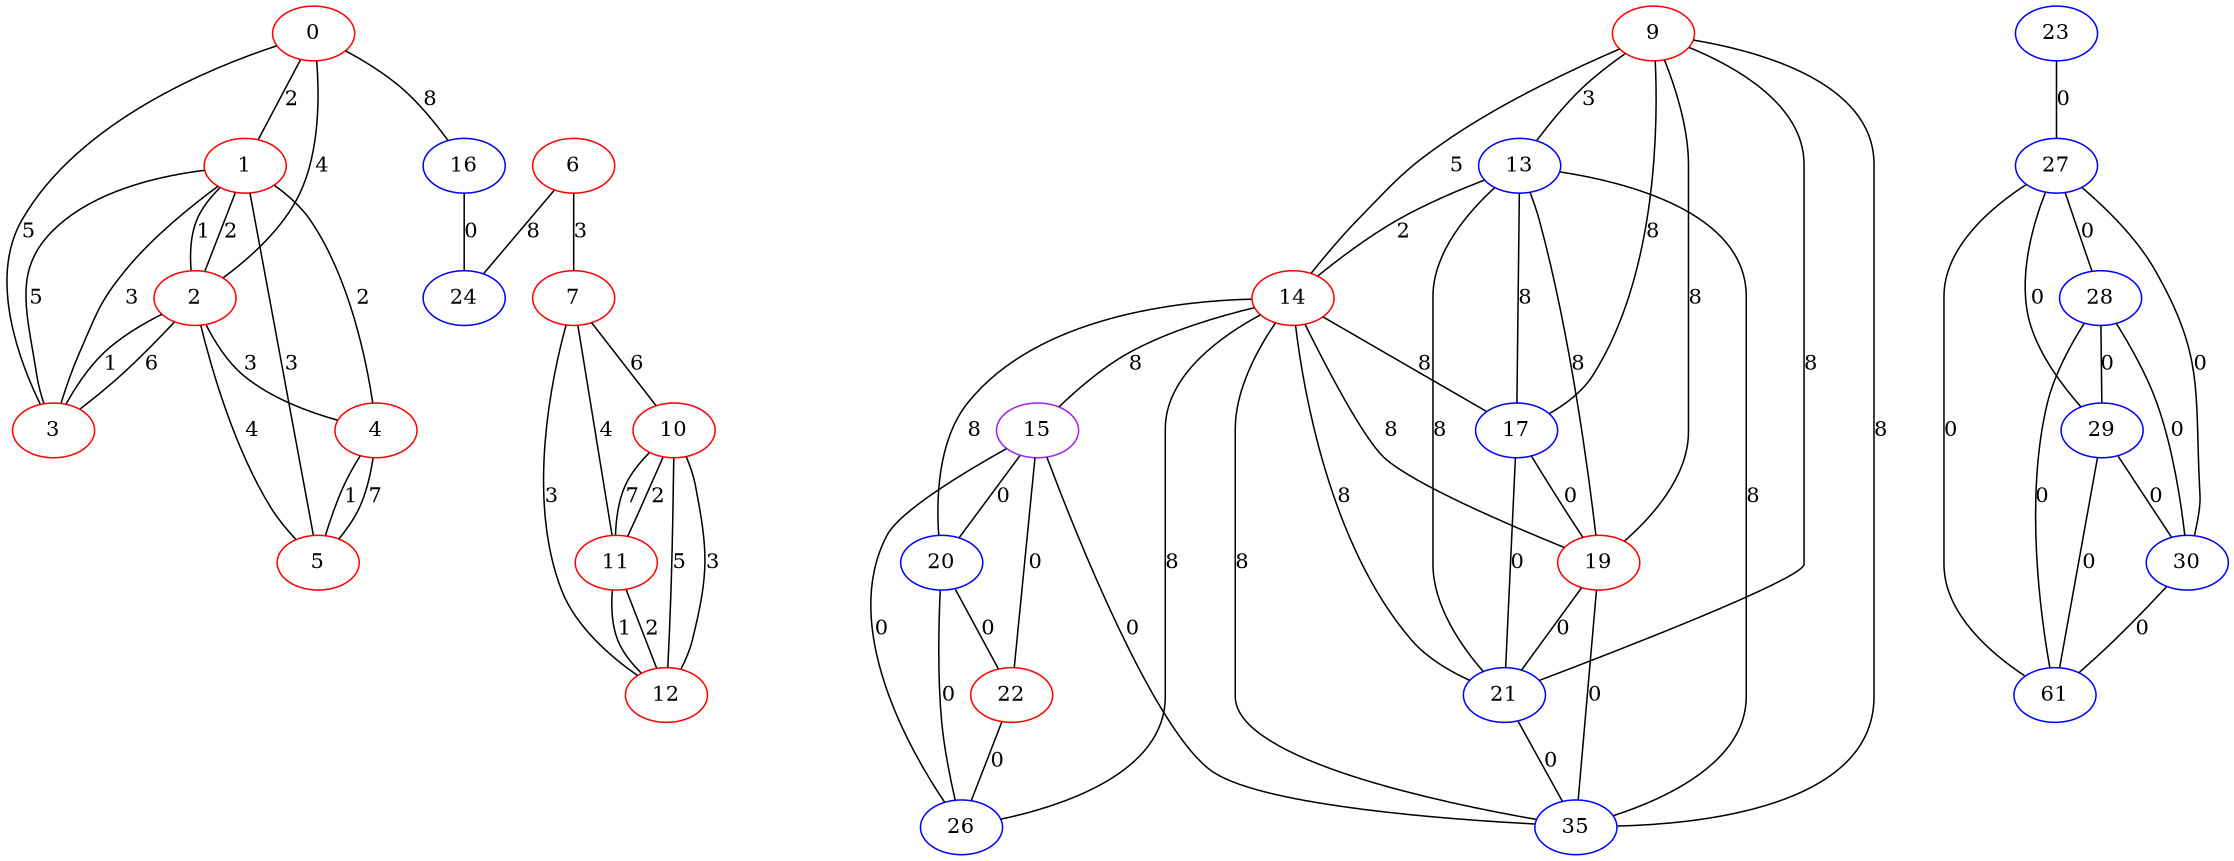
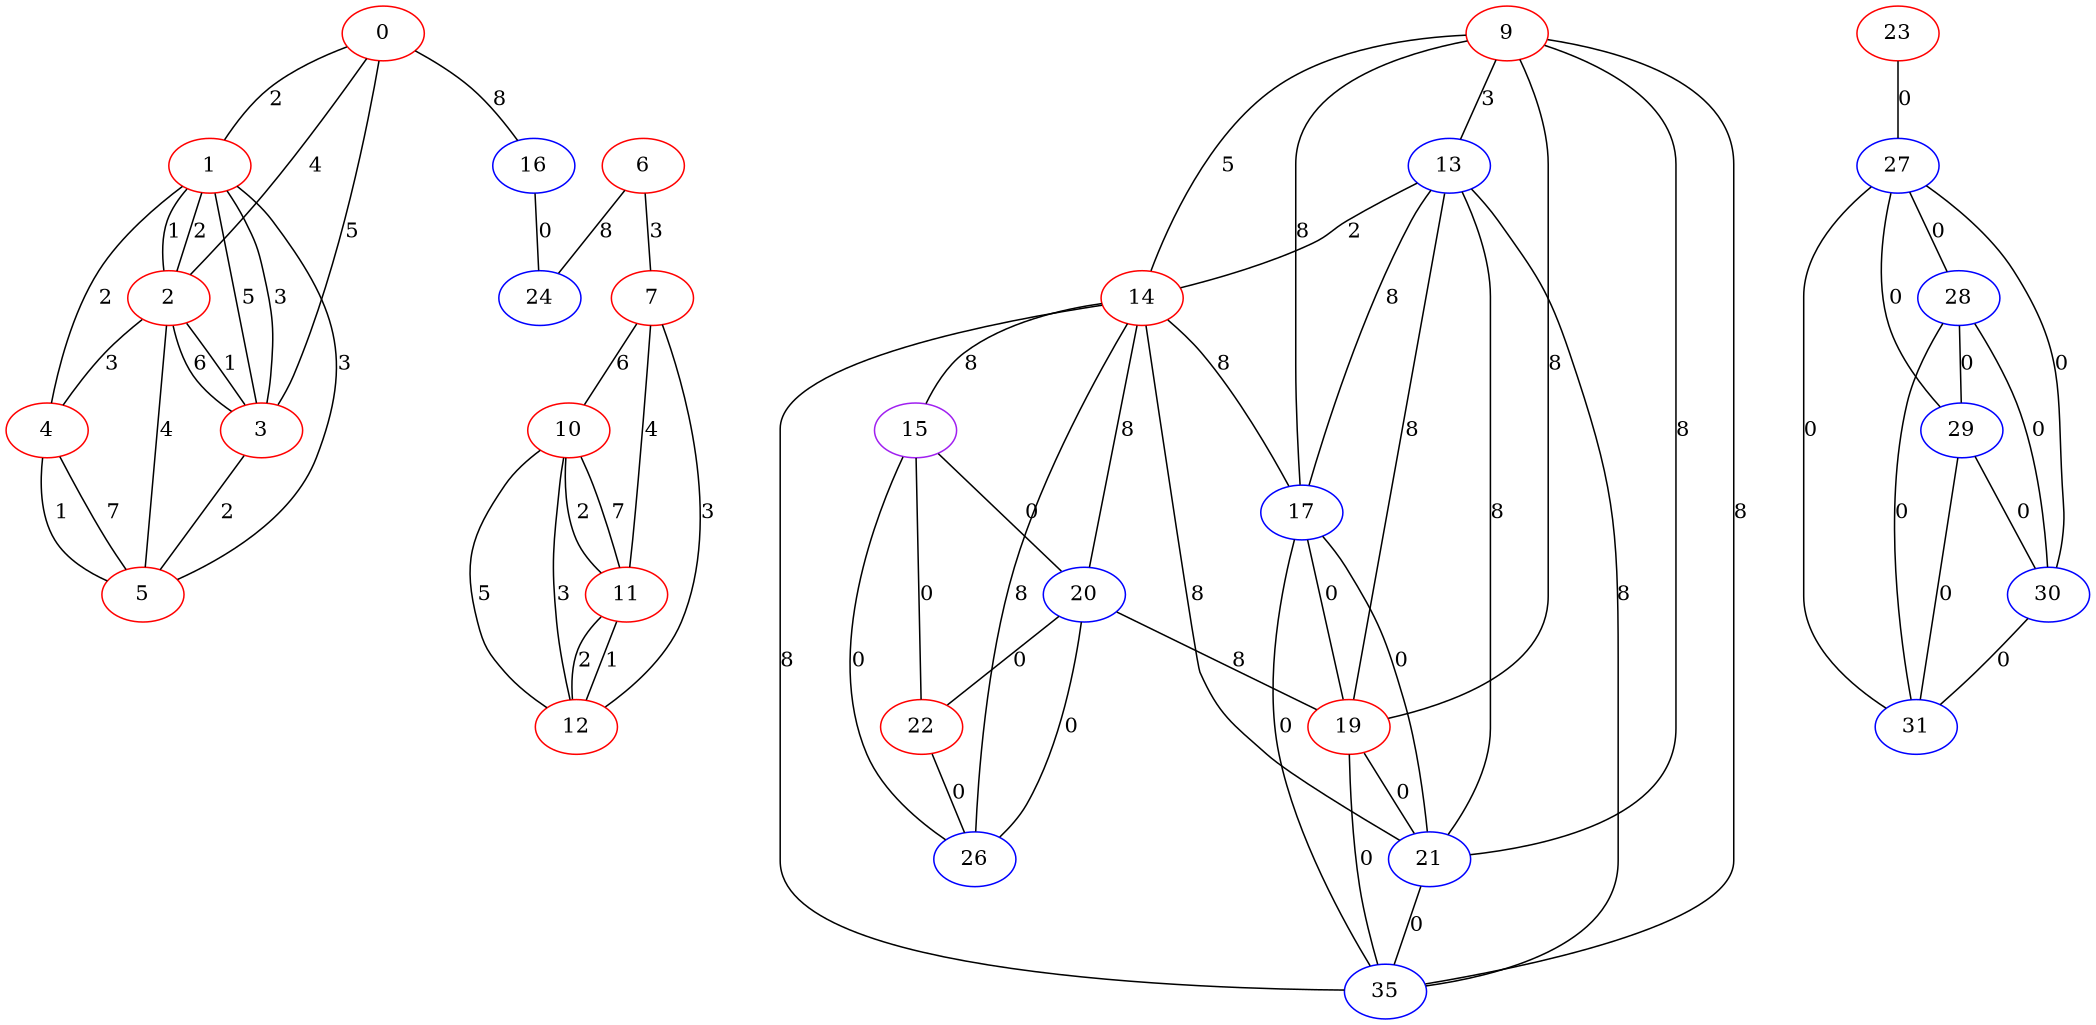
(2056, 33) -> (1898, 33)
(1403, 471) -> (1217, 661)
none -> (202, 513)
(2055, 695) -> (1916, 727)
(1202, 761) -> (1278, 750)
